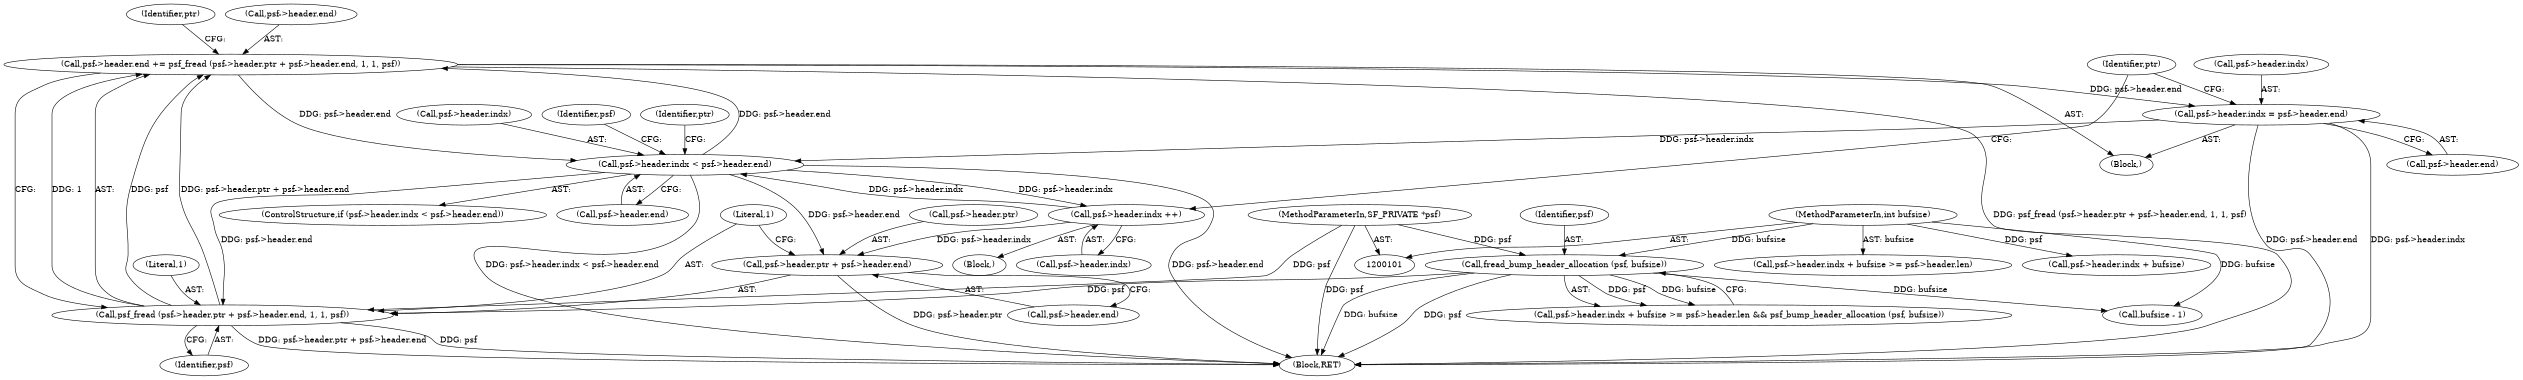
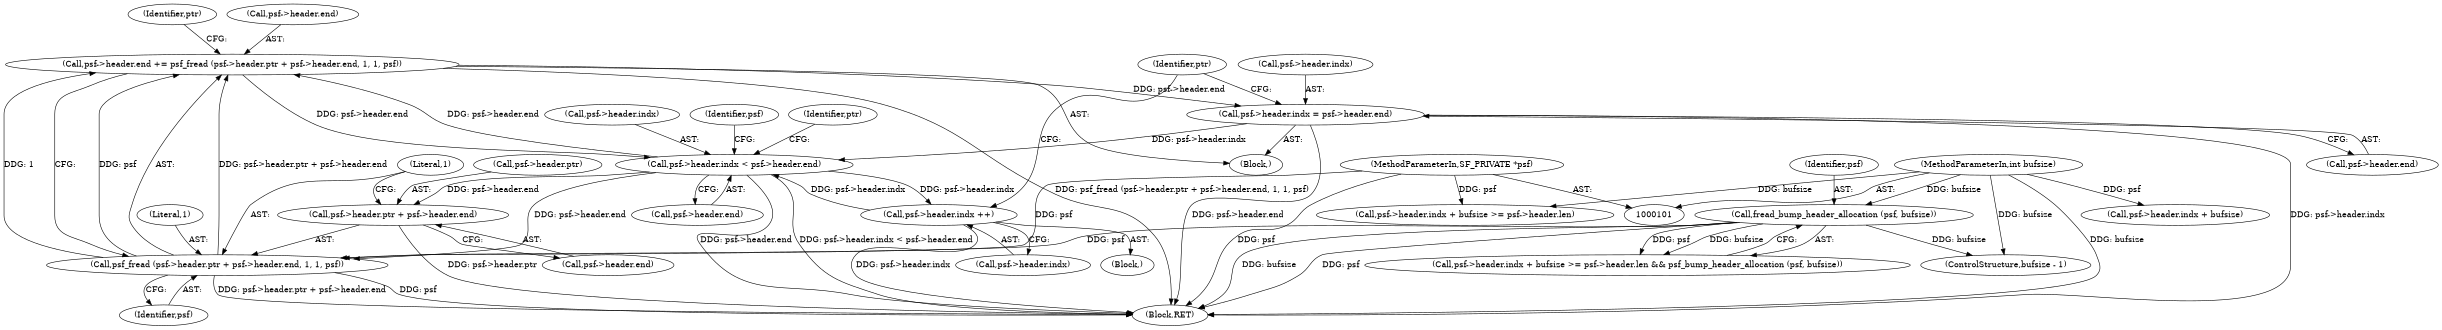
(383, 215) -> none
(966, 231) -> (905, 291)
(1459, 239) -> (1458, 187)
(1889, 240) -> (1785, 190)
(1385, 265) -> (1654, 215)
none -> (1727, 306)
(2152, 315) -> (2006, 265)
